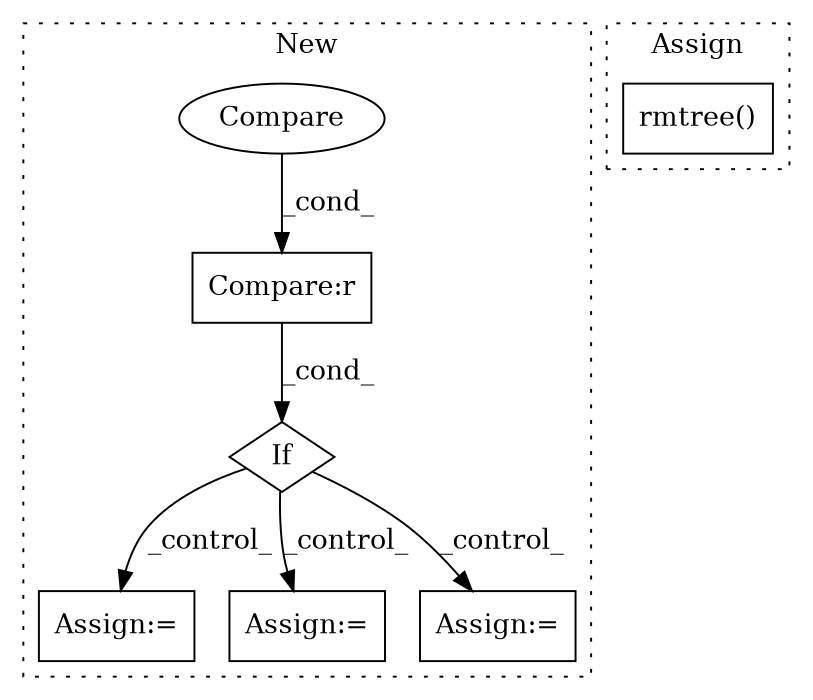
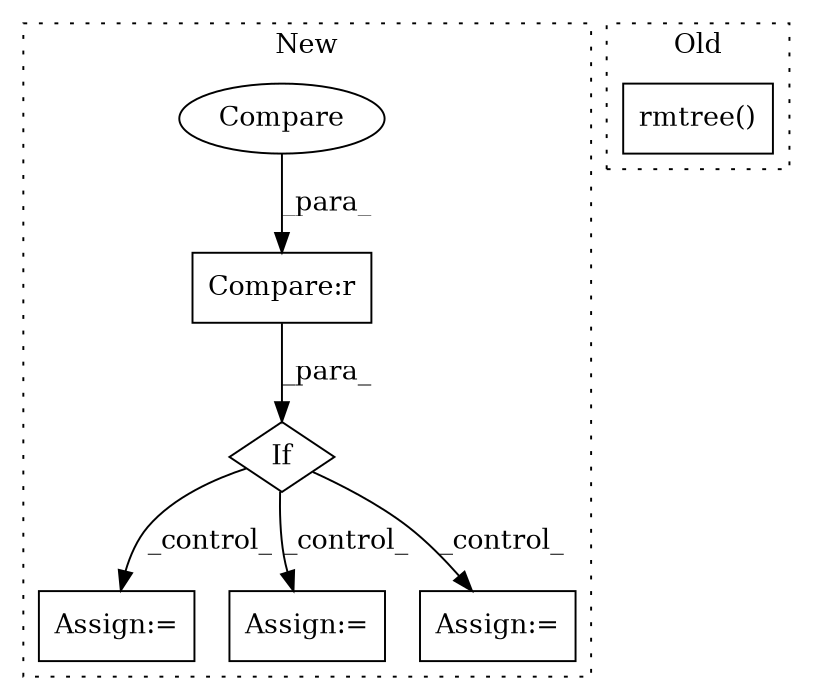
(698, 46) -> (698, 46)
(329, 203) -> (327, 203)
(329, 372) -> (327, 372)
